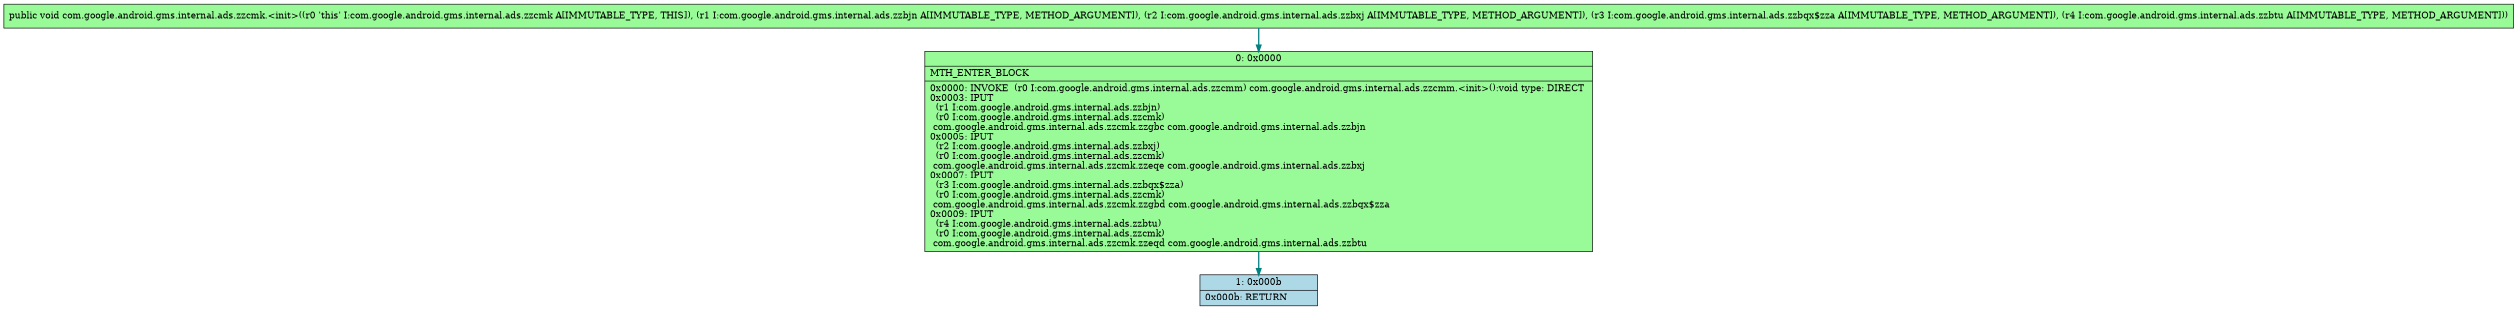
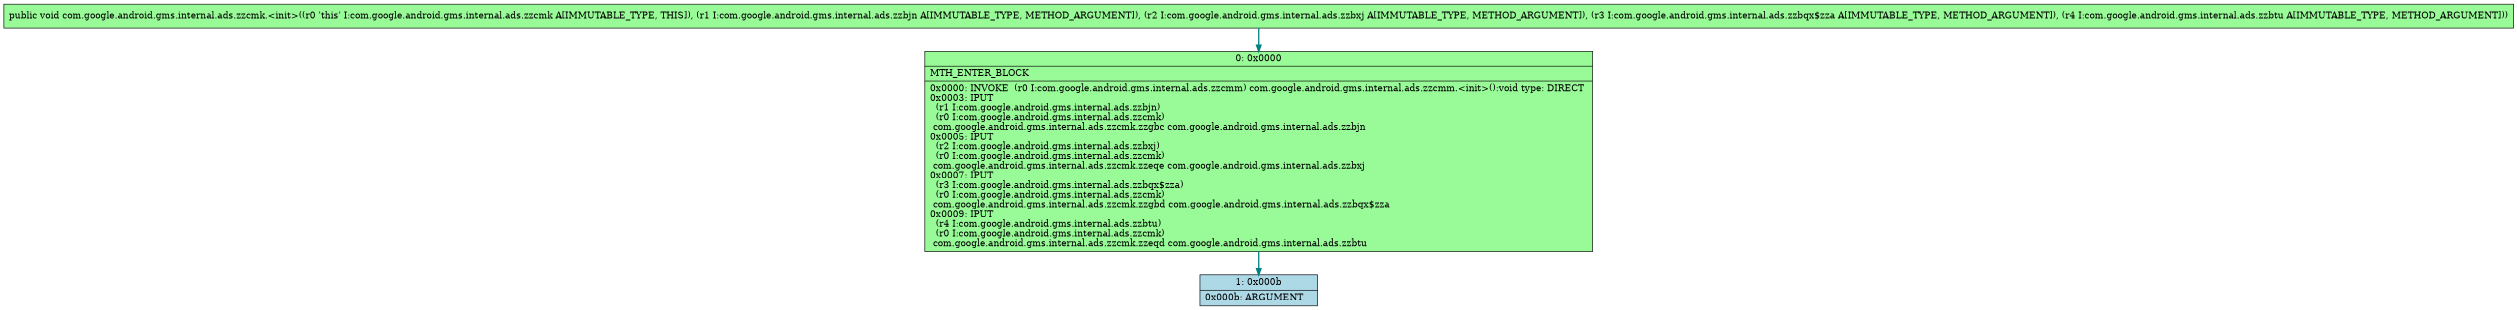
(1251, 298) -> (1259, 298)
